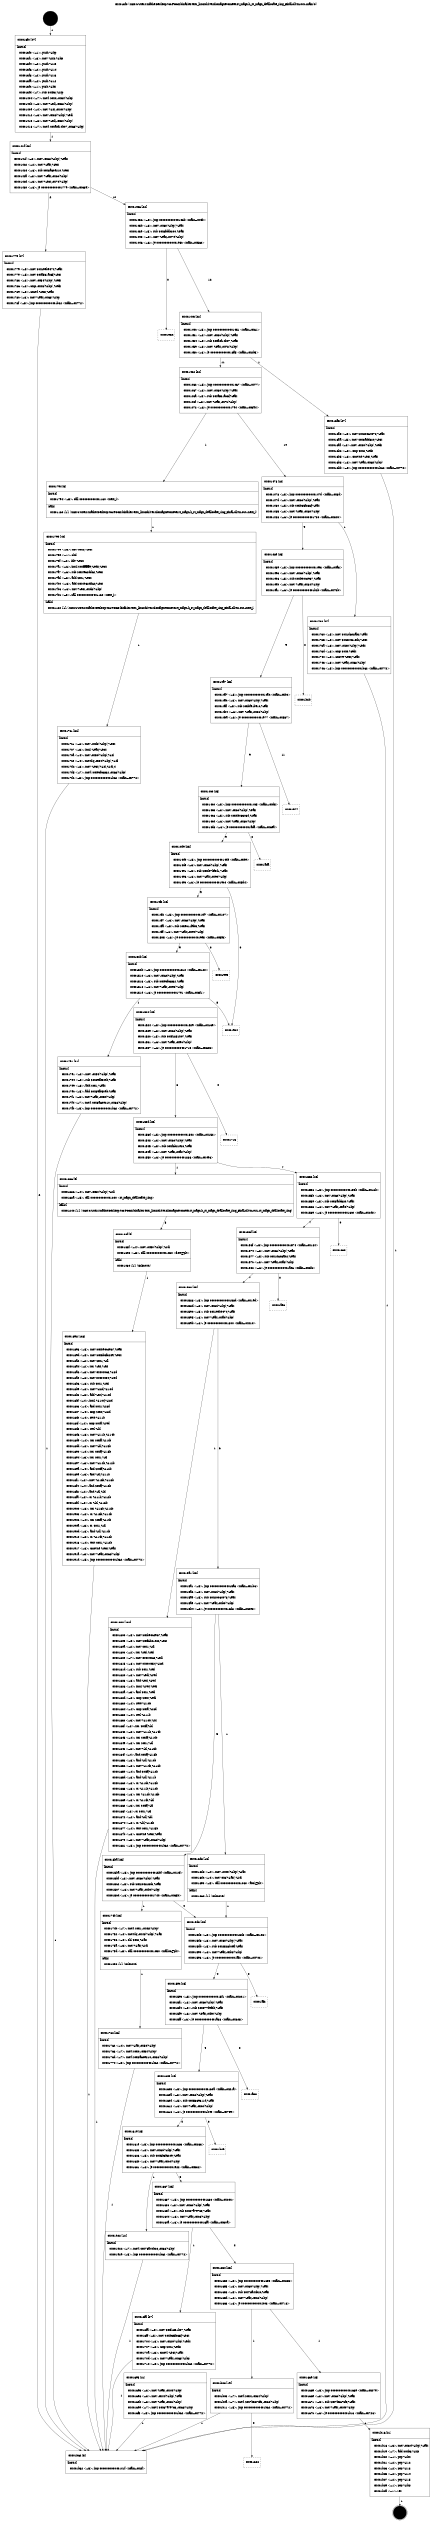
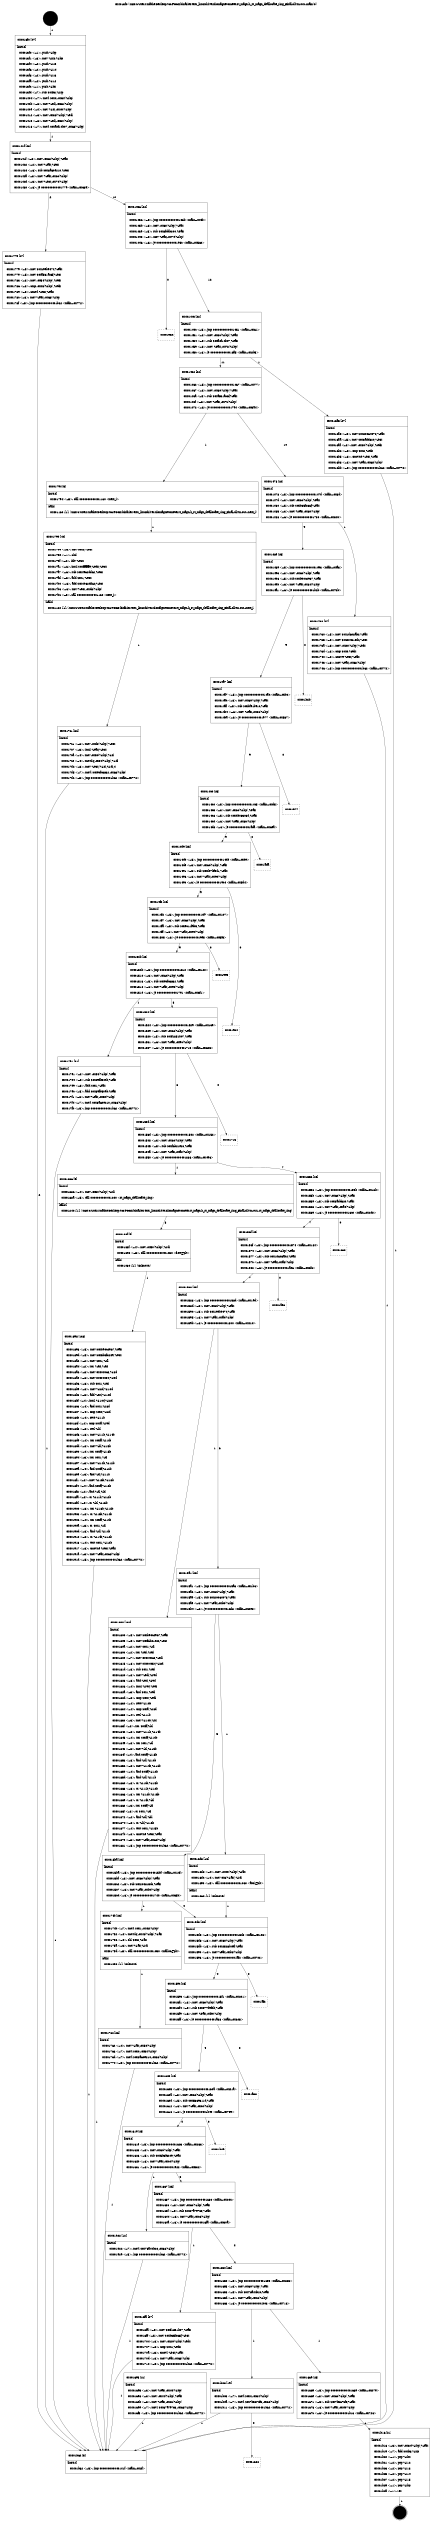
(283, 755) -> (283, 755)
(220, 1009) -> (171, 1002)
